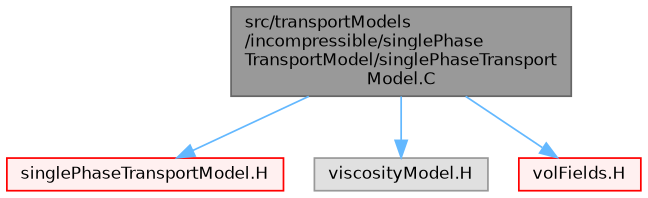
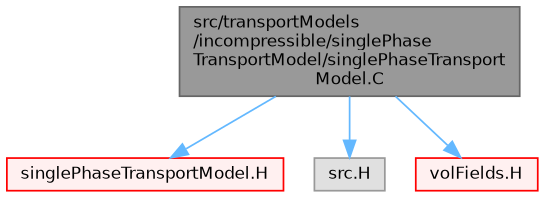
(401, 174) -> (350, 174)
